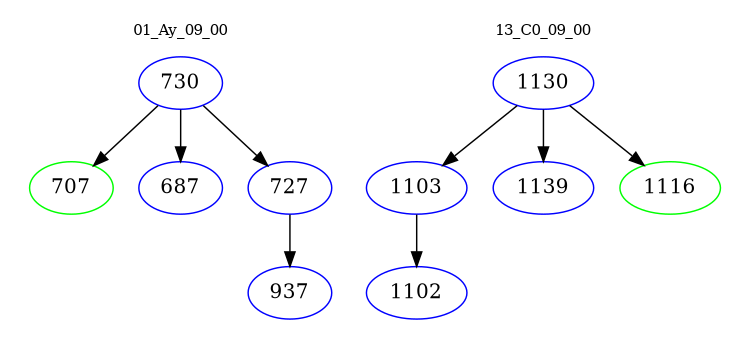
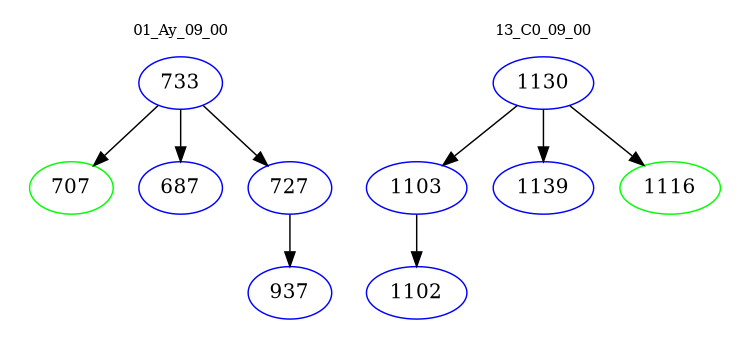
(181, 83) -> (181, 83)
